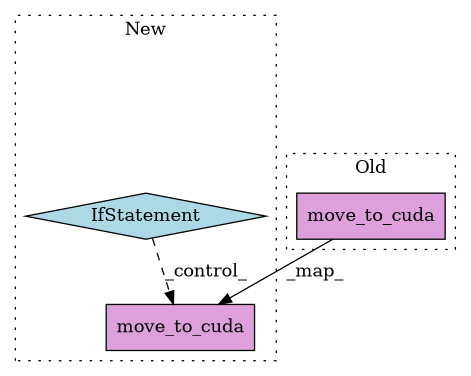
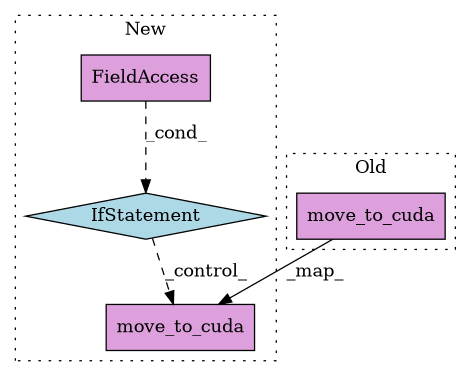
none -> (146, 78)
